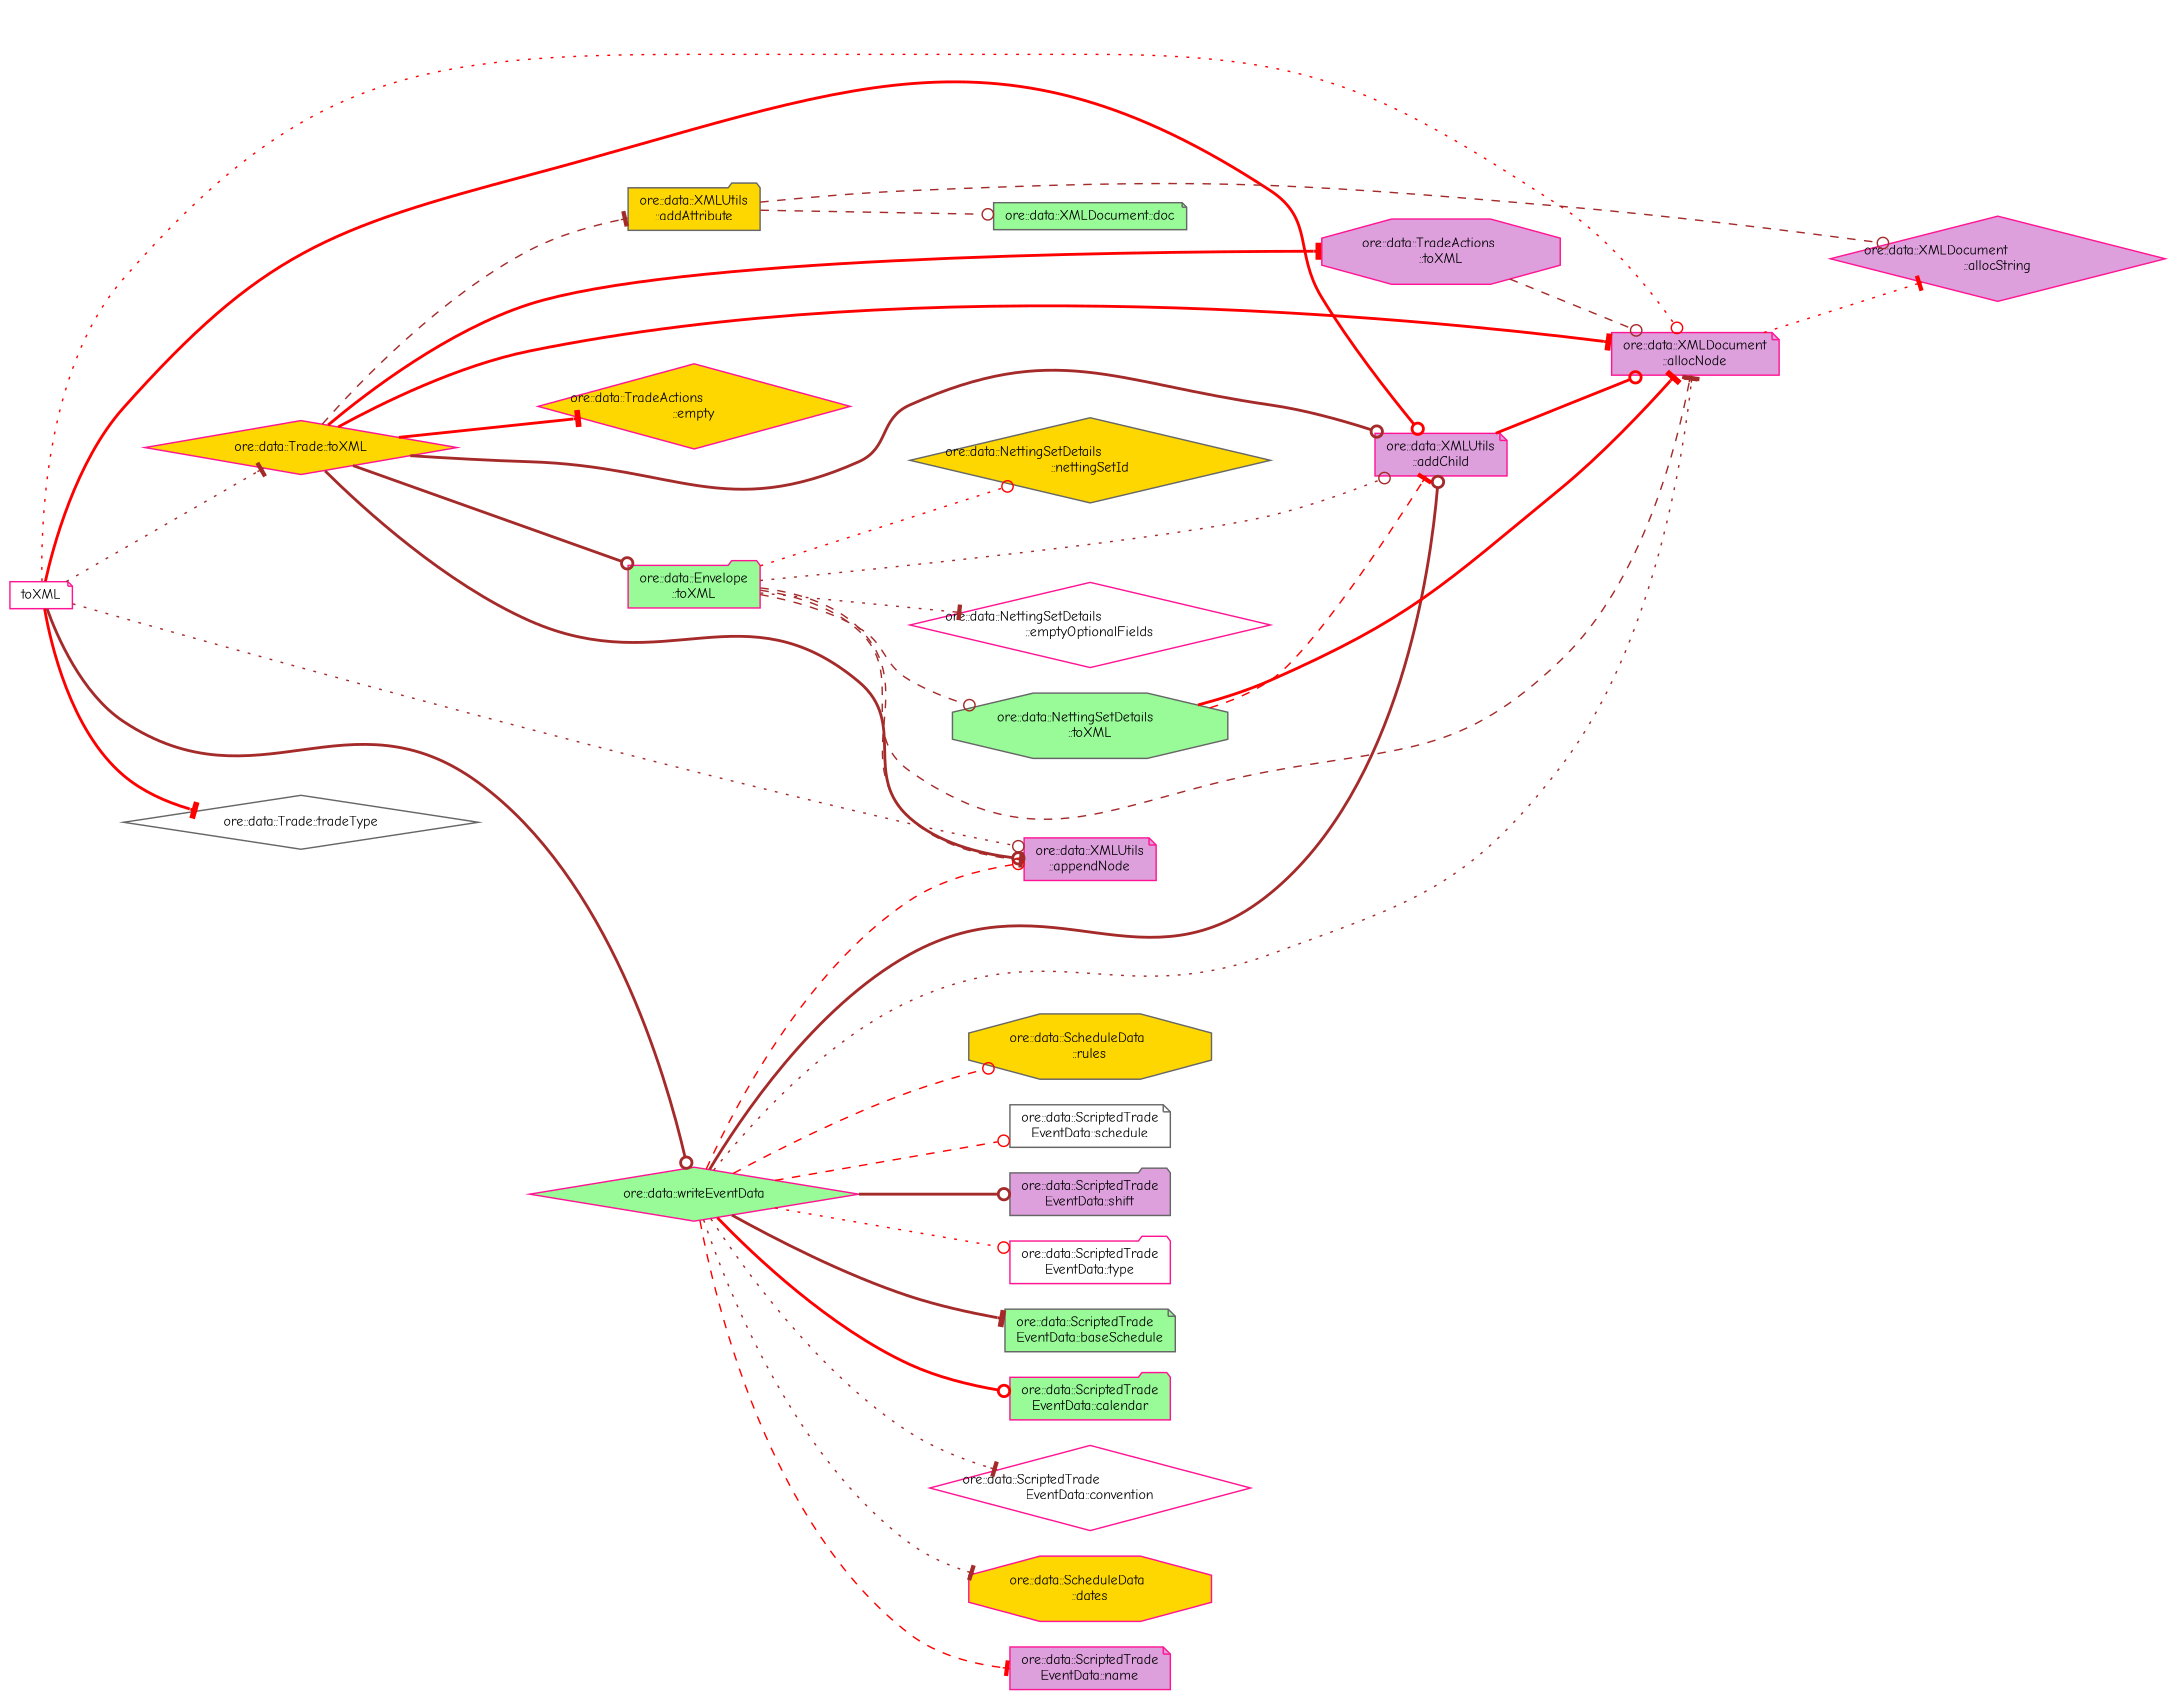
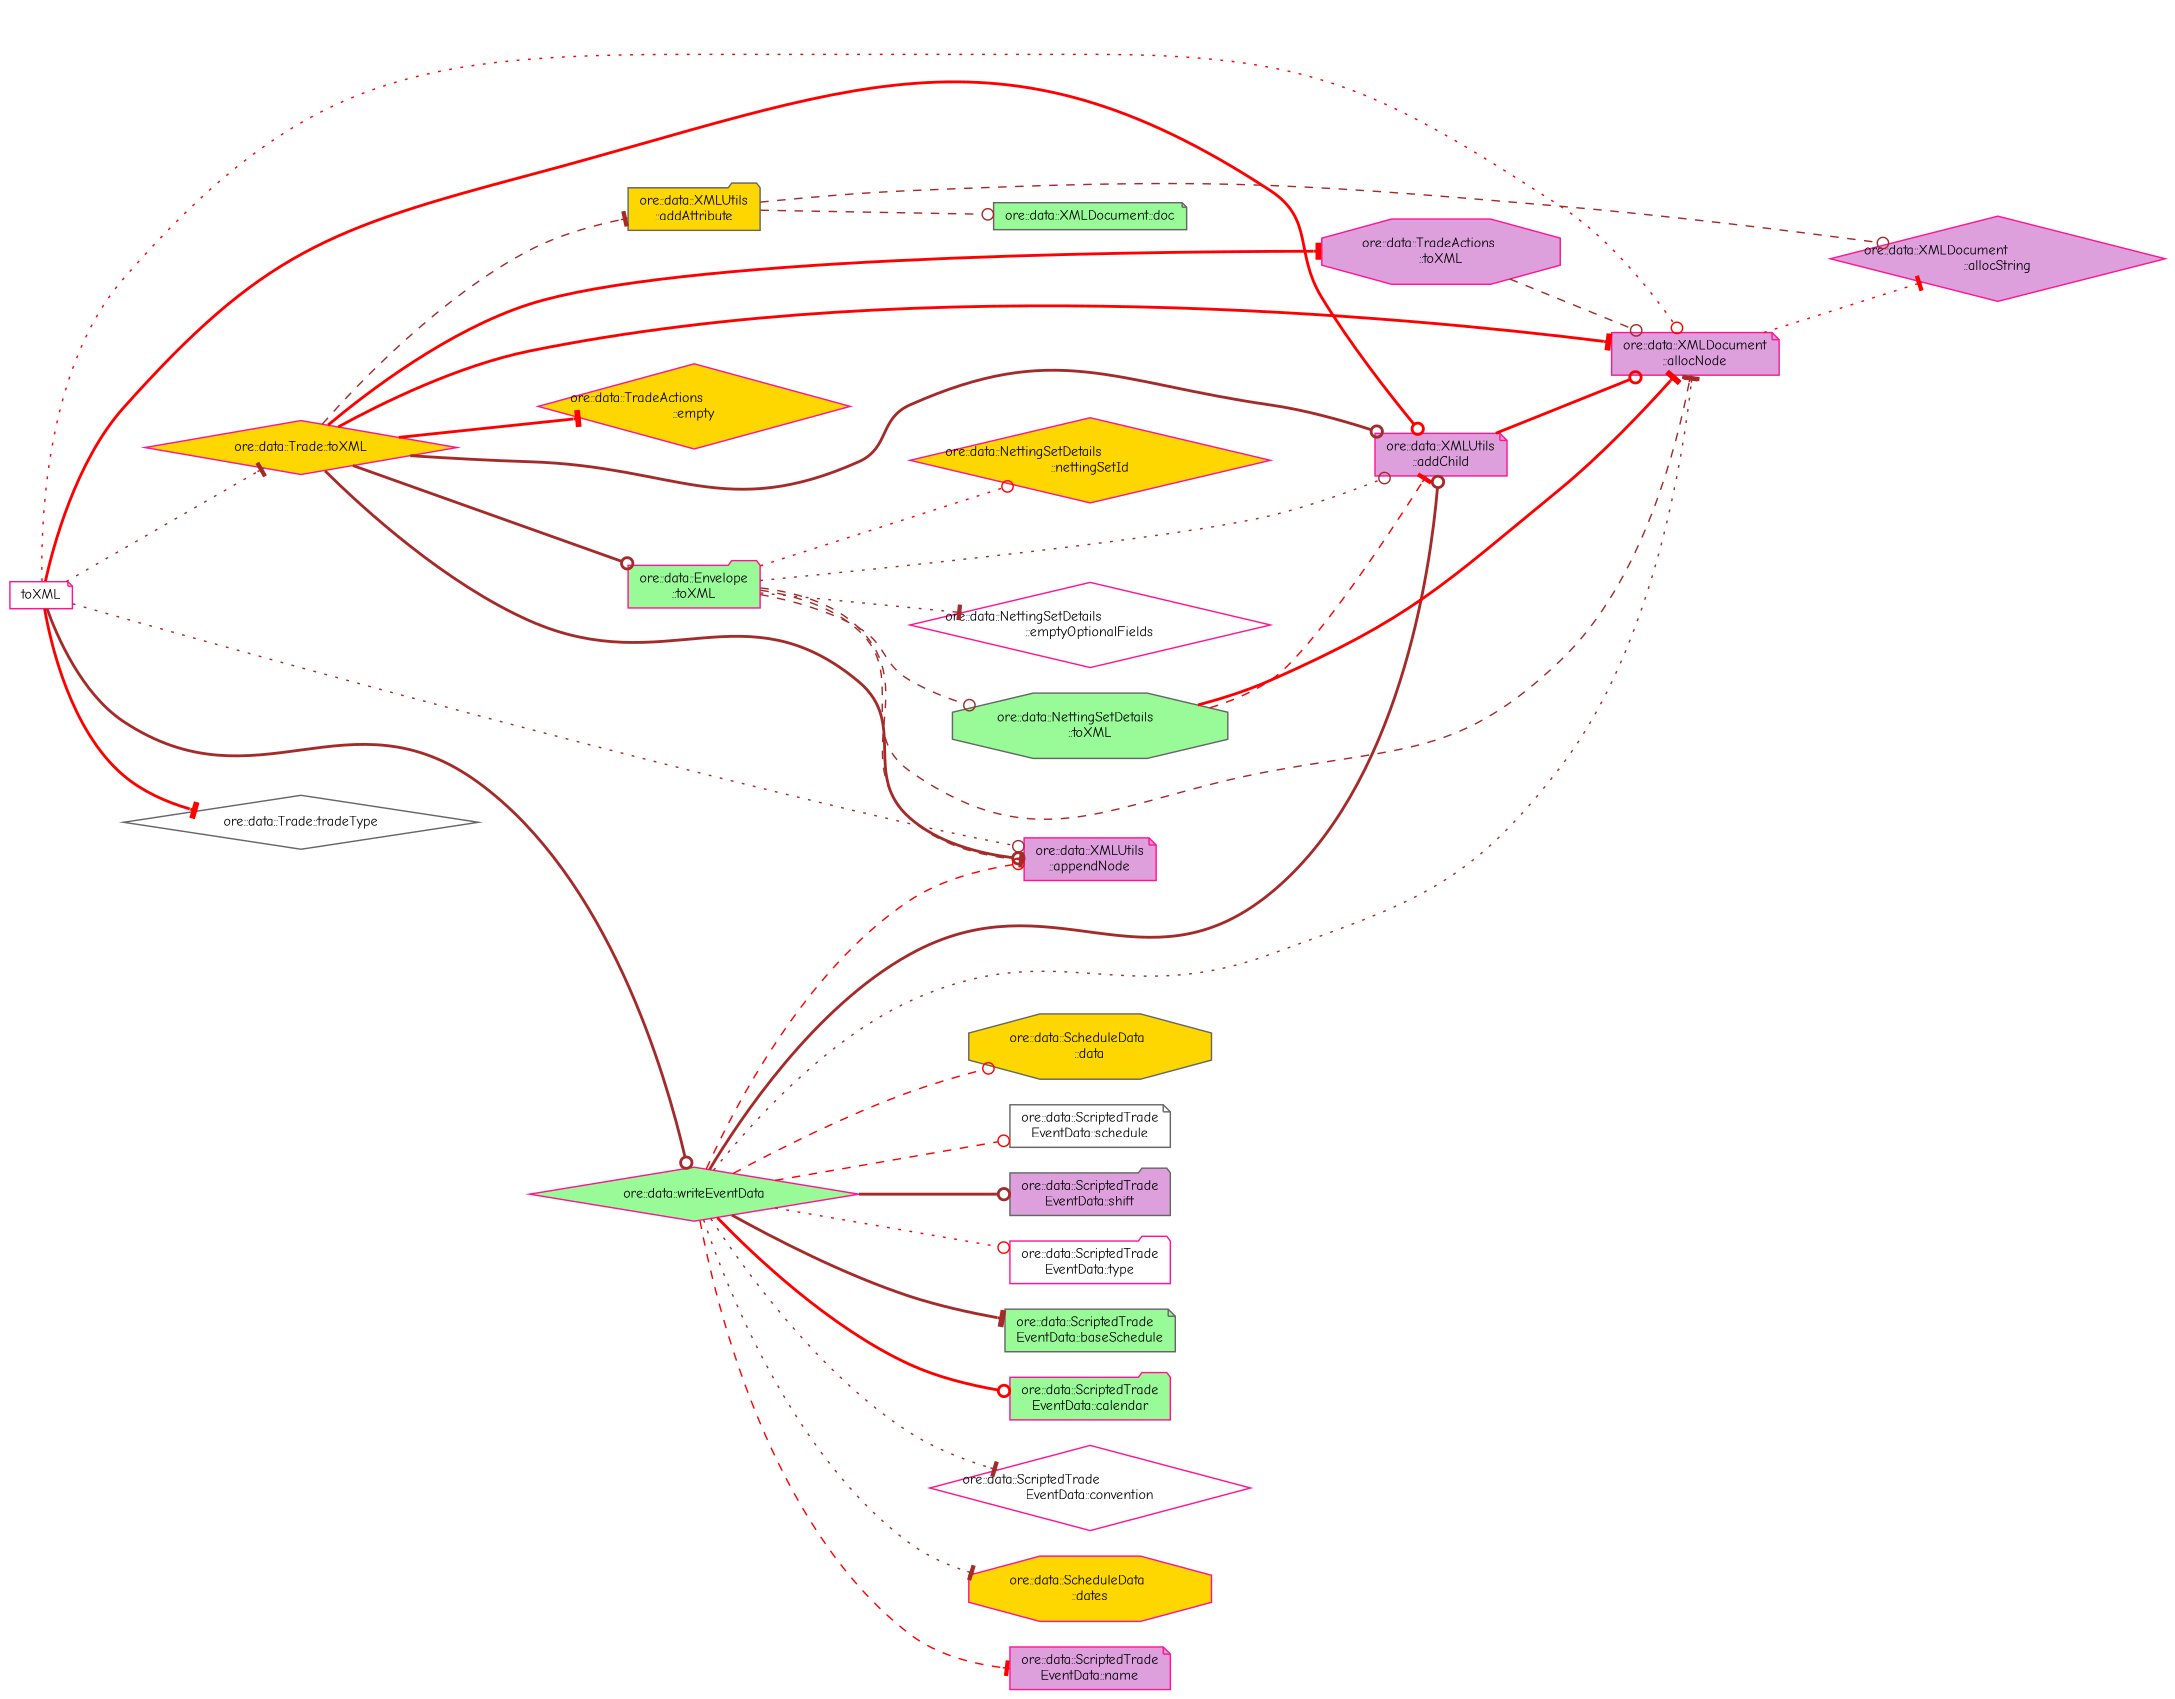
(1090, 460) -> (1090, 460)
(1090, 1047) -> (1090, 1047)
